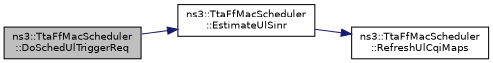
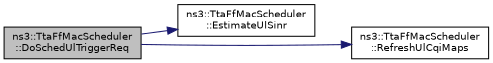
(328, 31) -> (241, 45)
